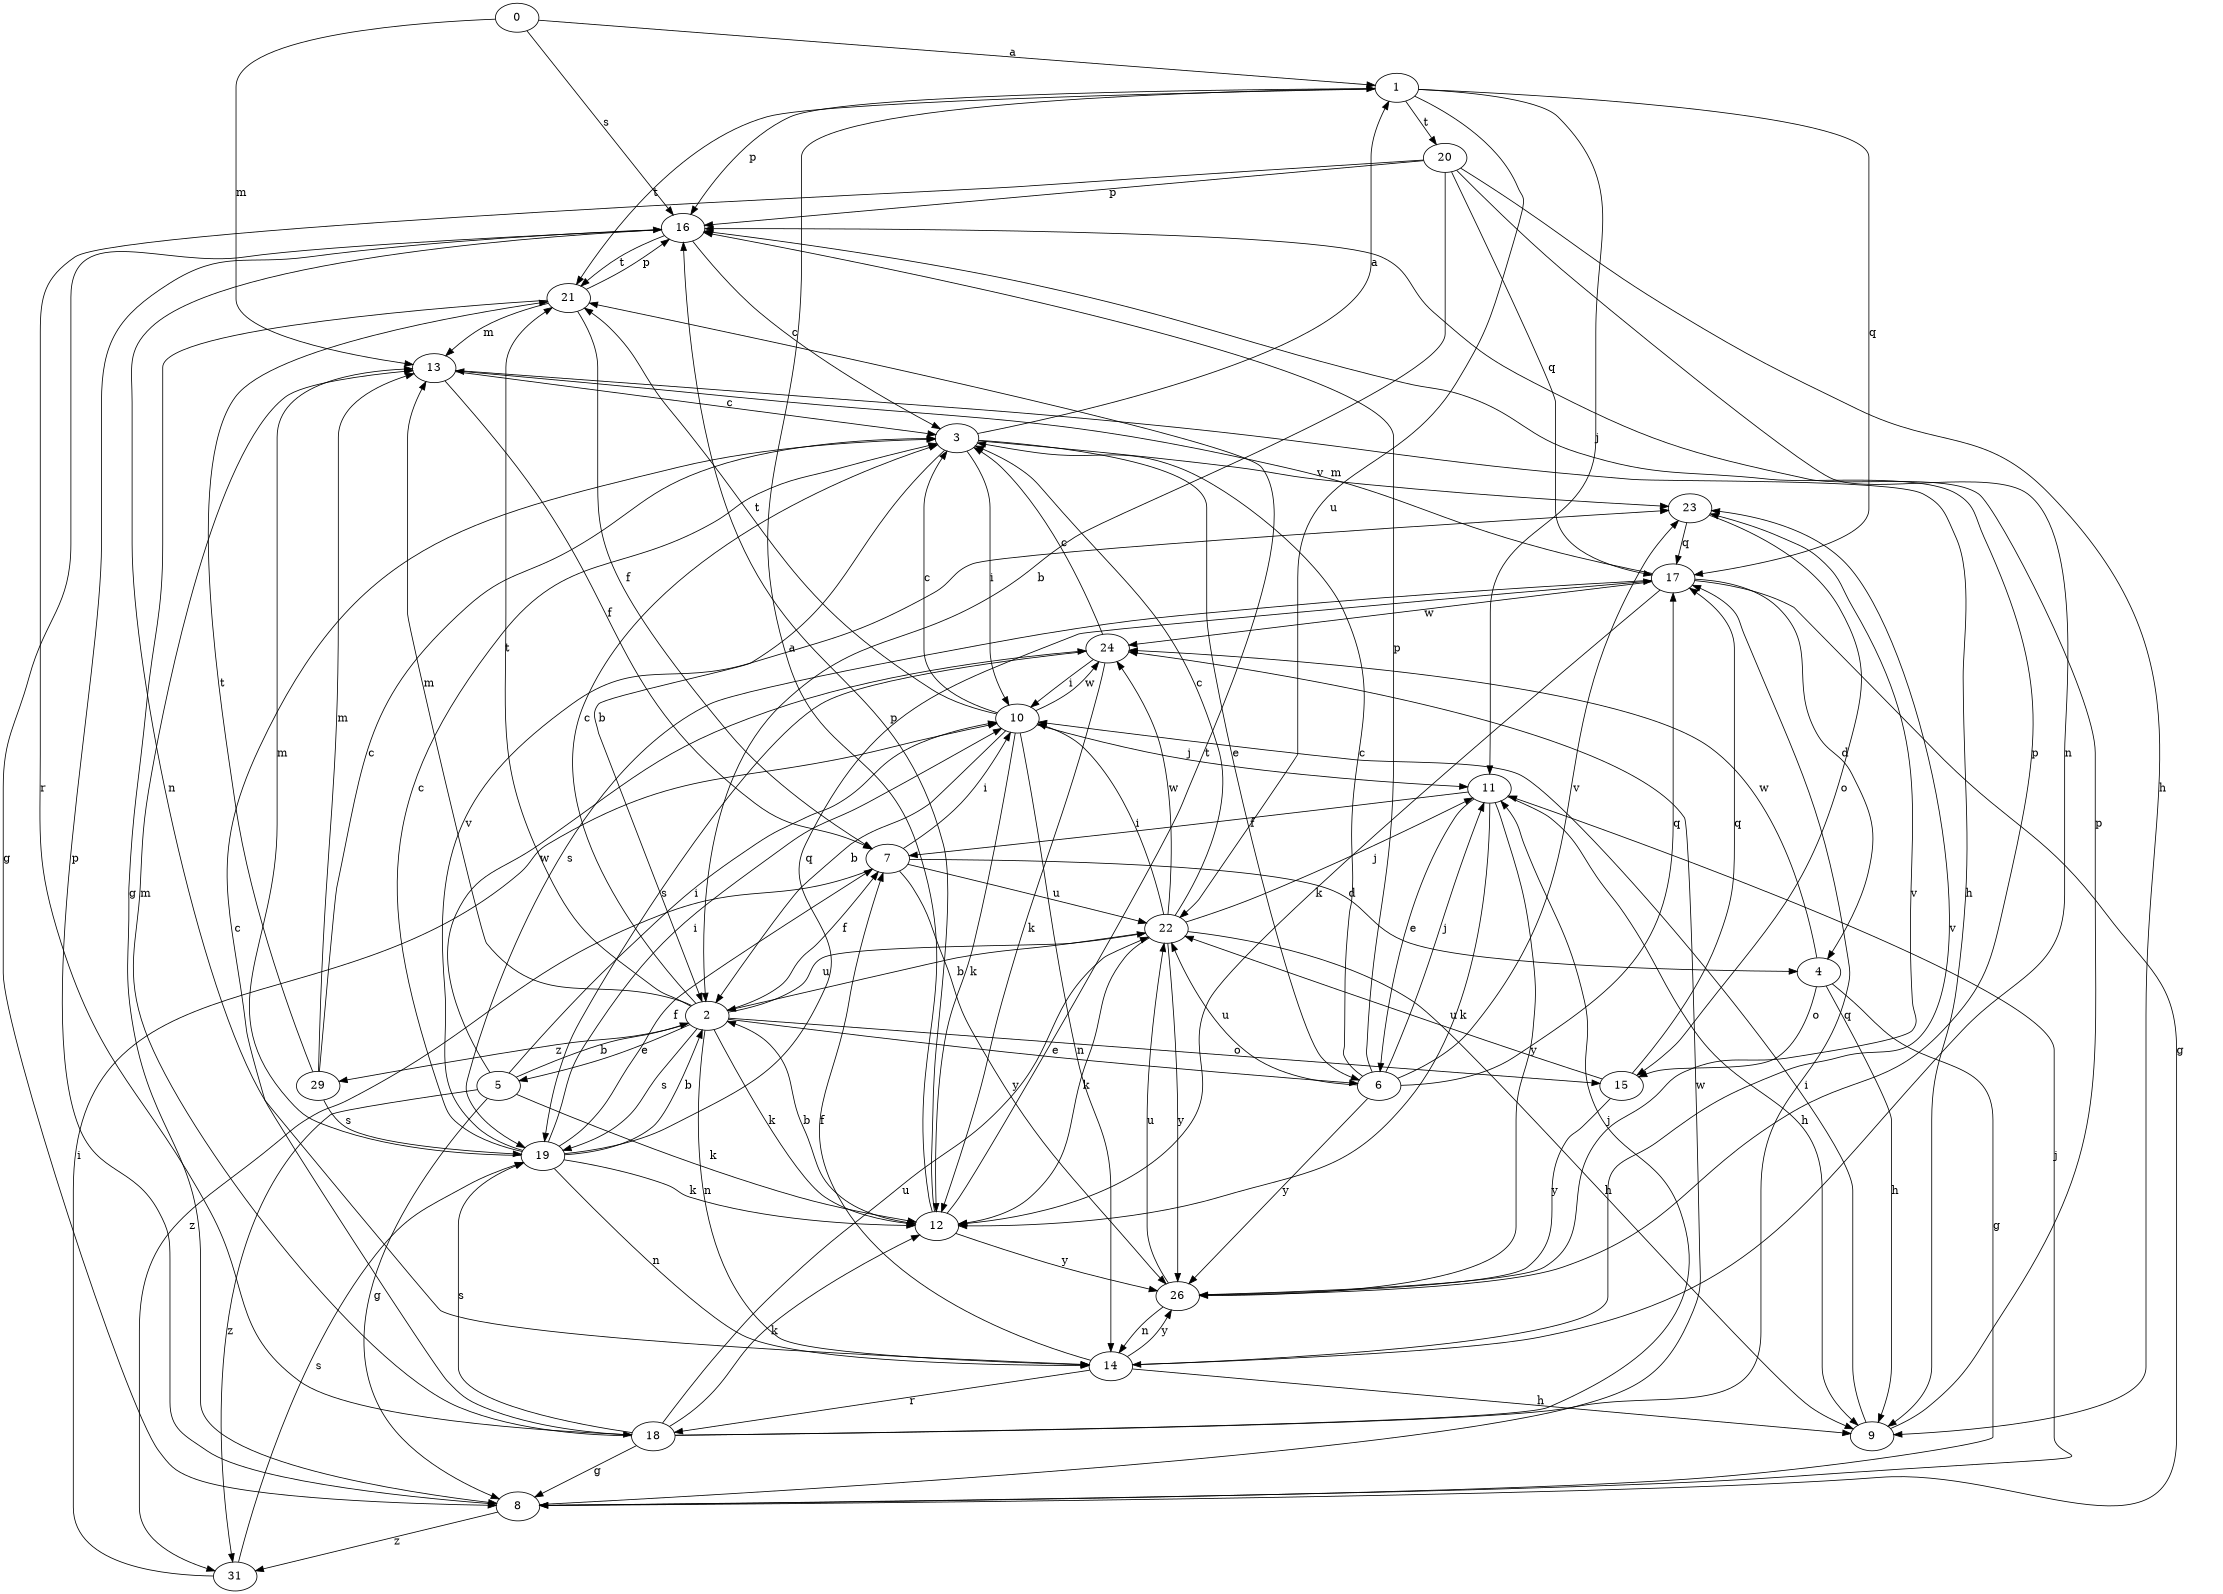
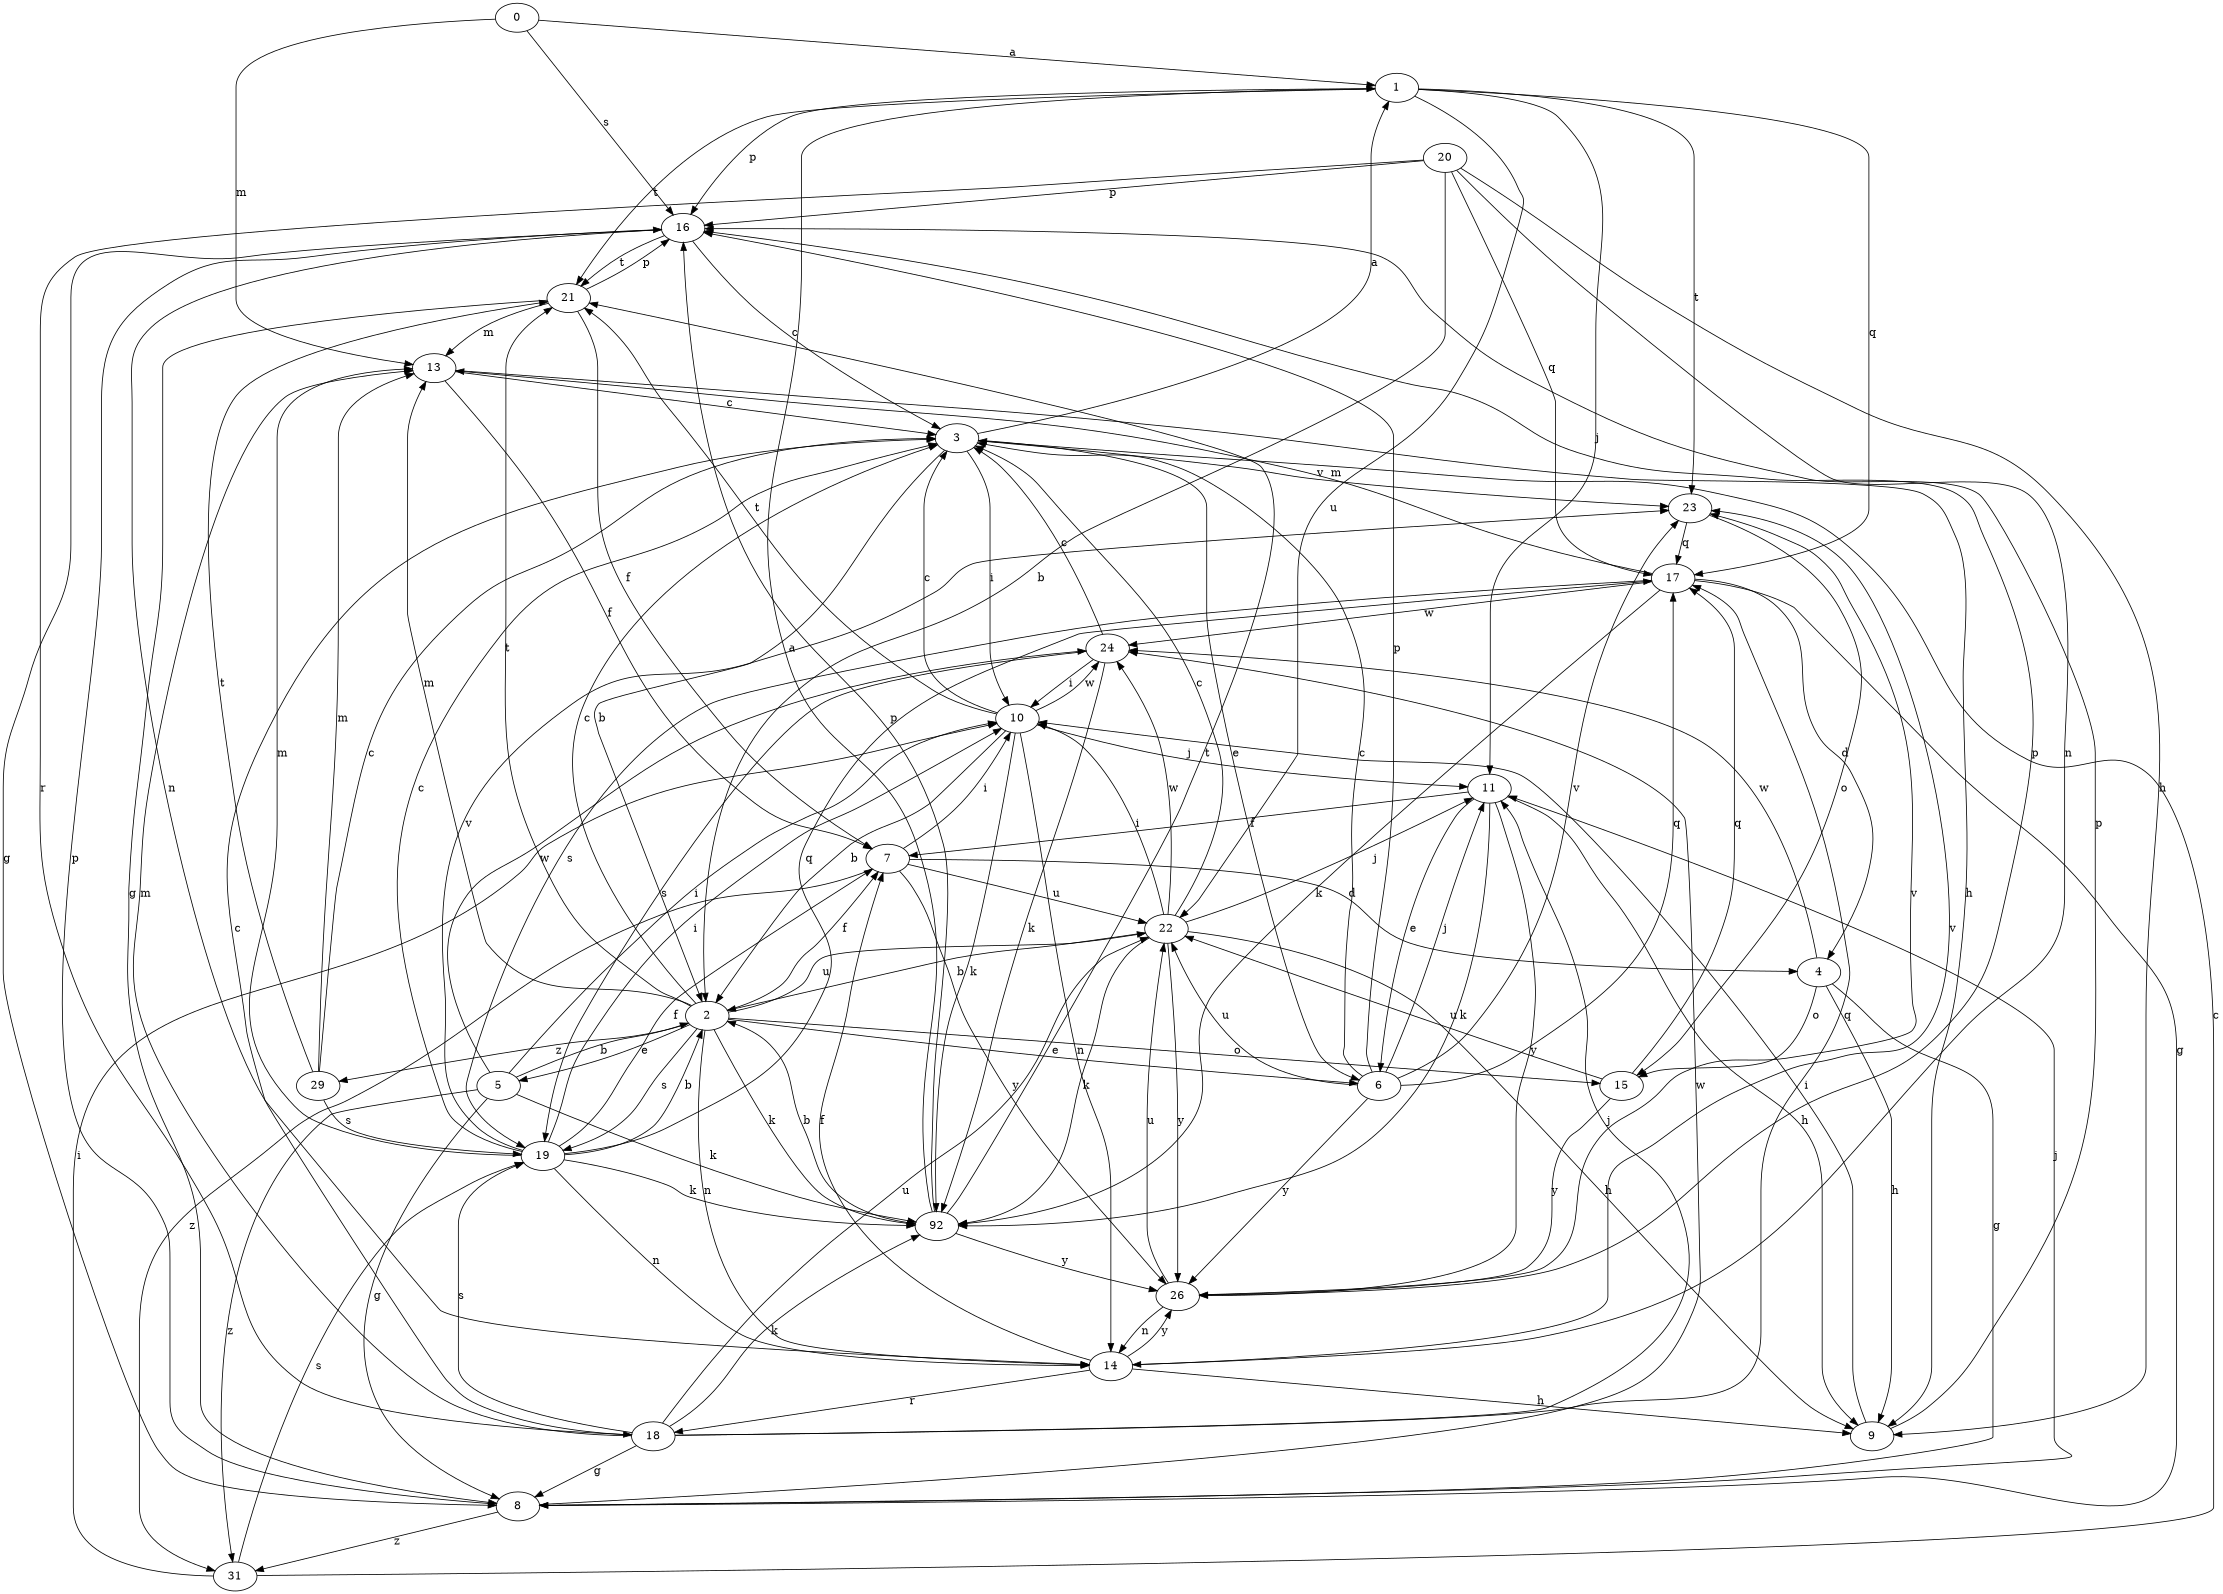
(1419, 119) -> (1694, 174)
(937, 1226) -> (937, 1226)
none -> (2214, 1472)
